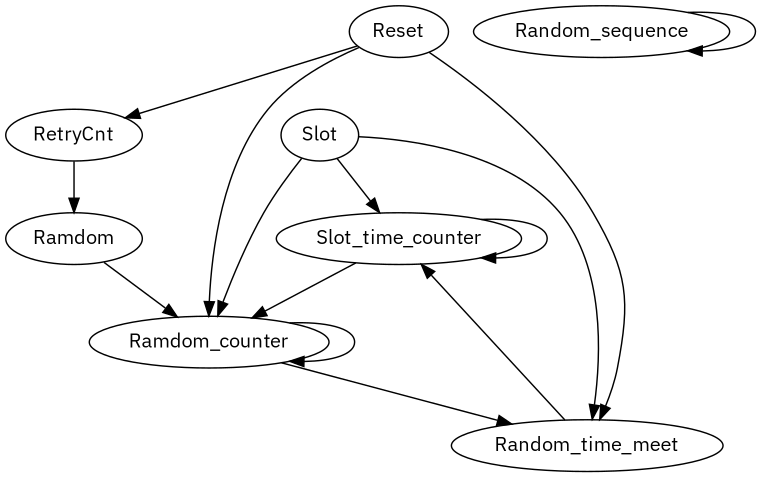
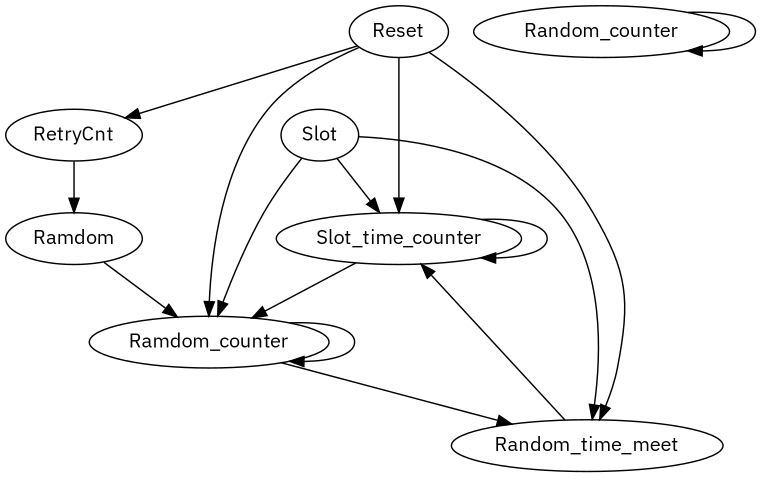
(602, 32) -> (602, 32)
none -> (399, 128)
